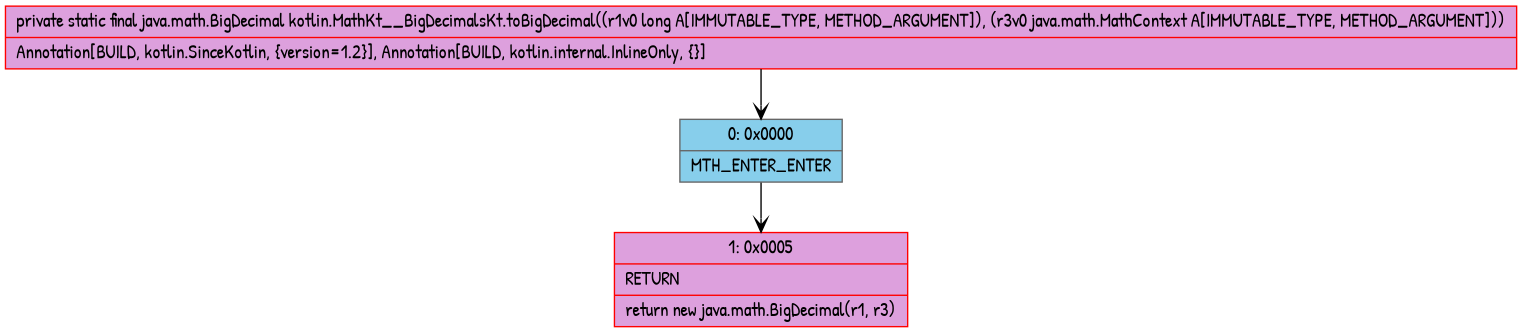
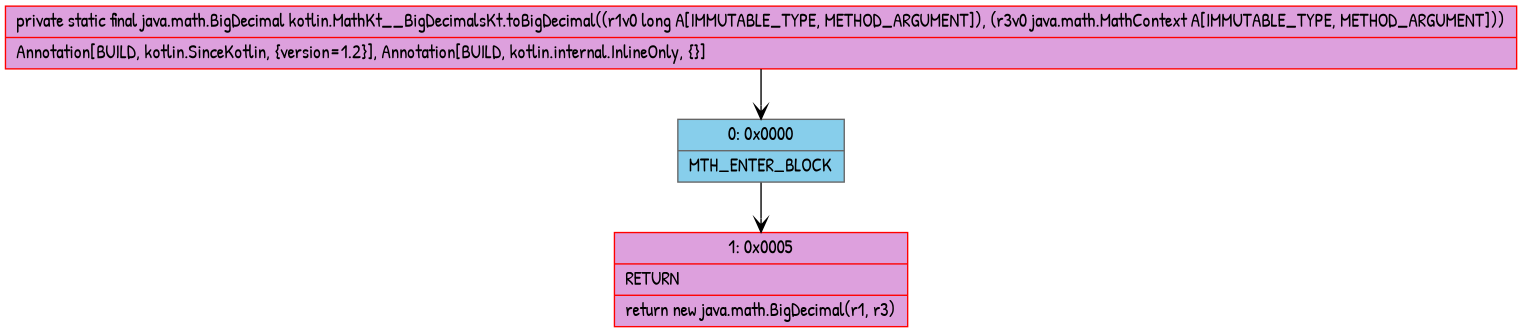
(761, 166) -> (761, 166)
